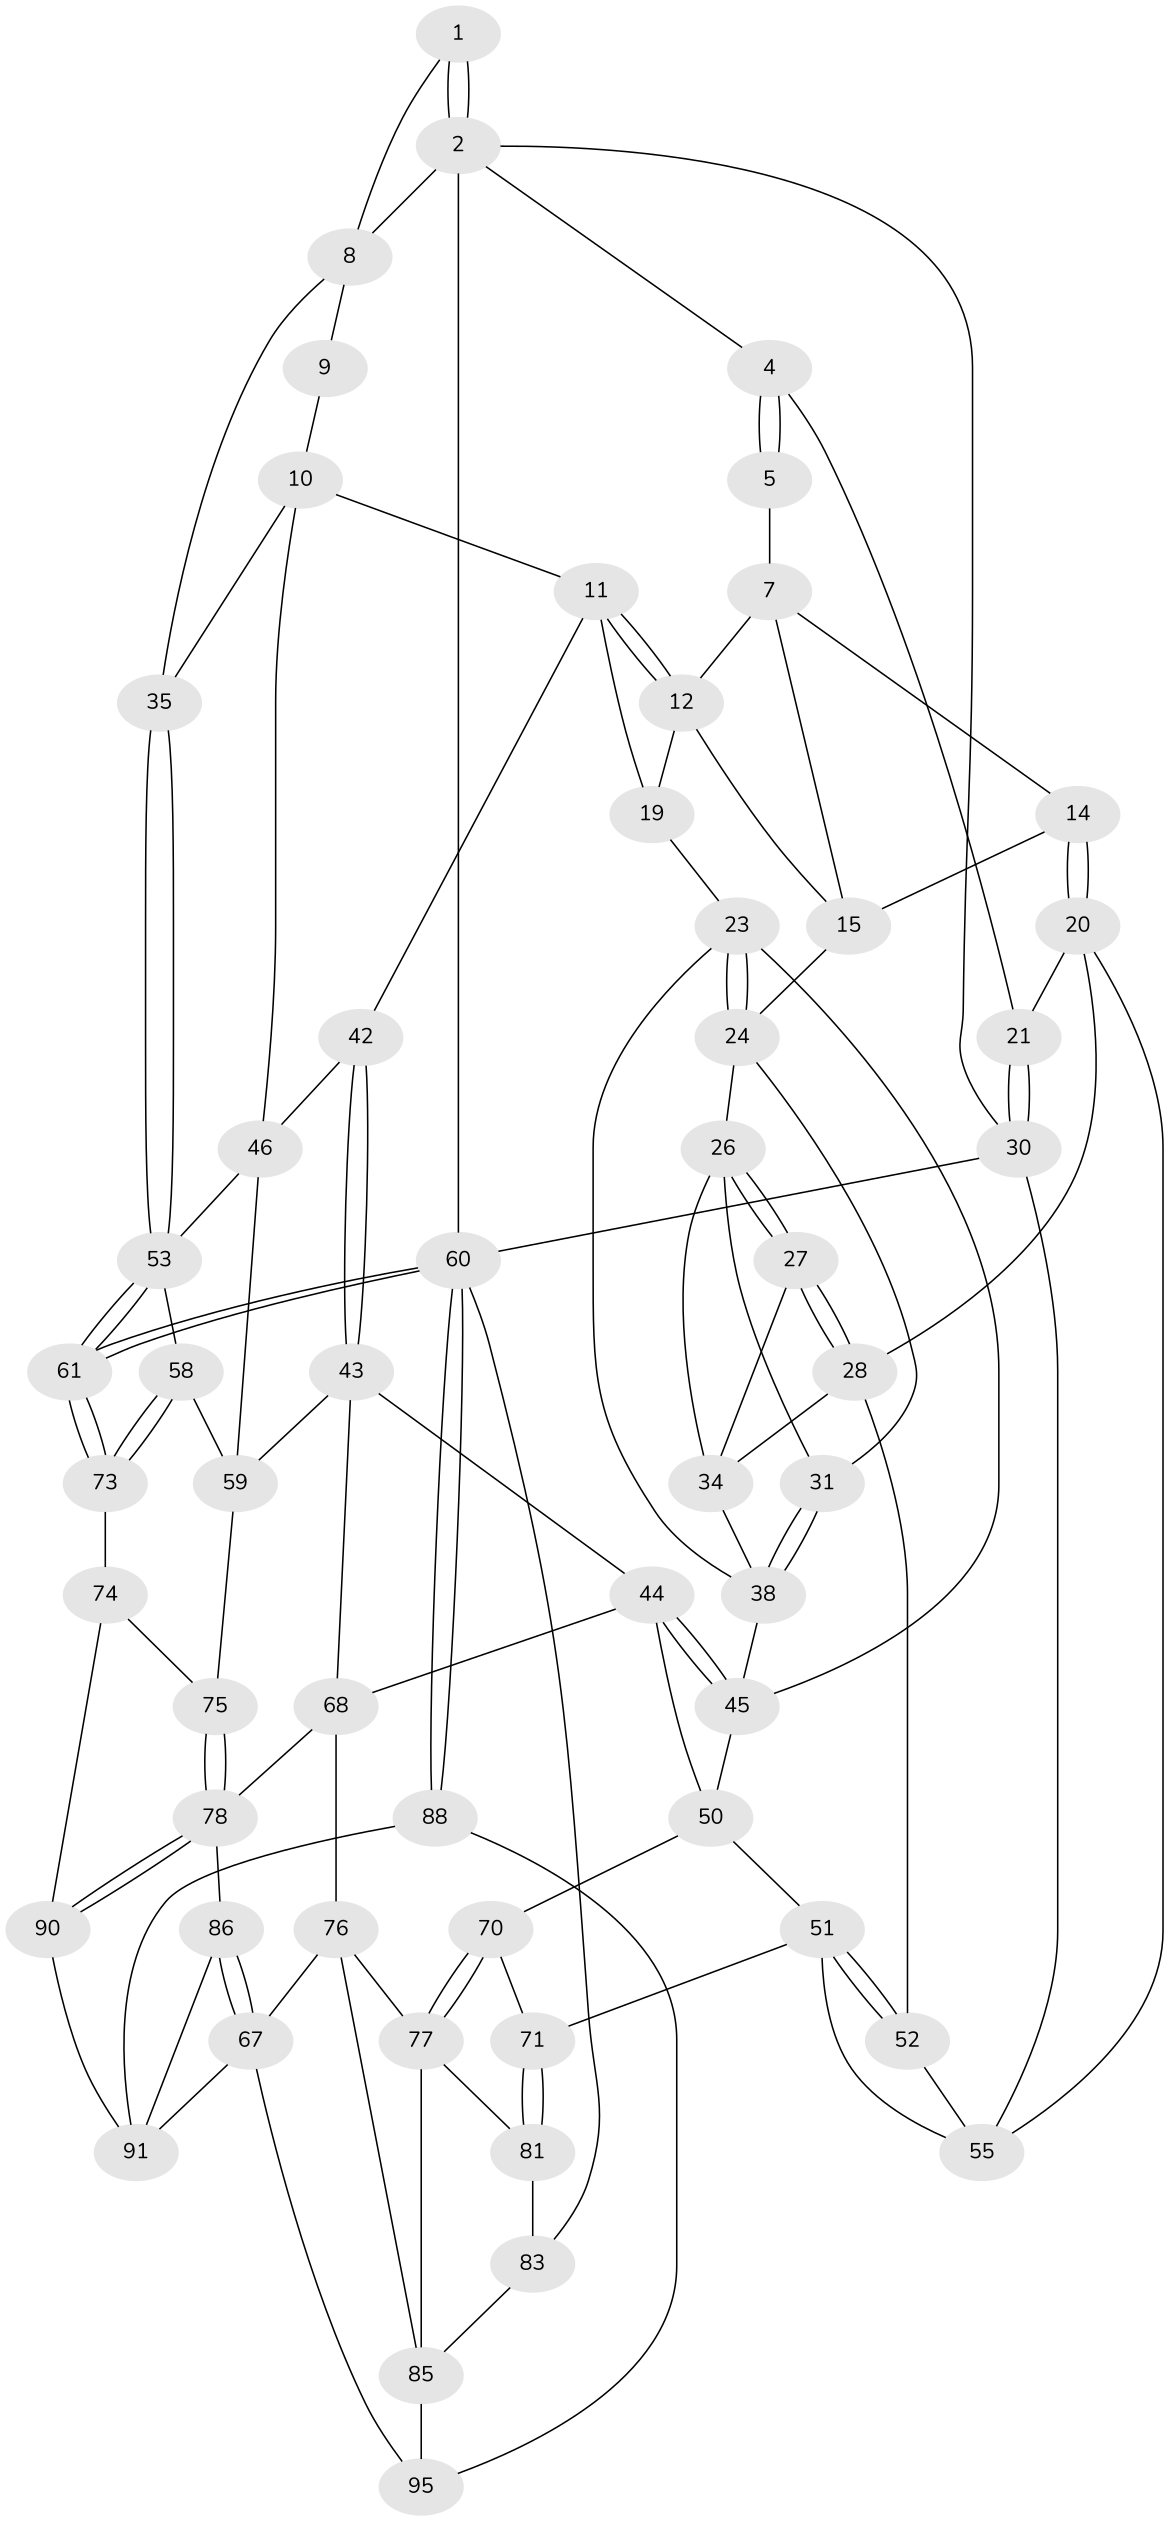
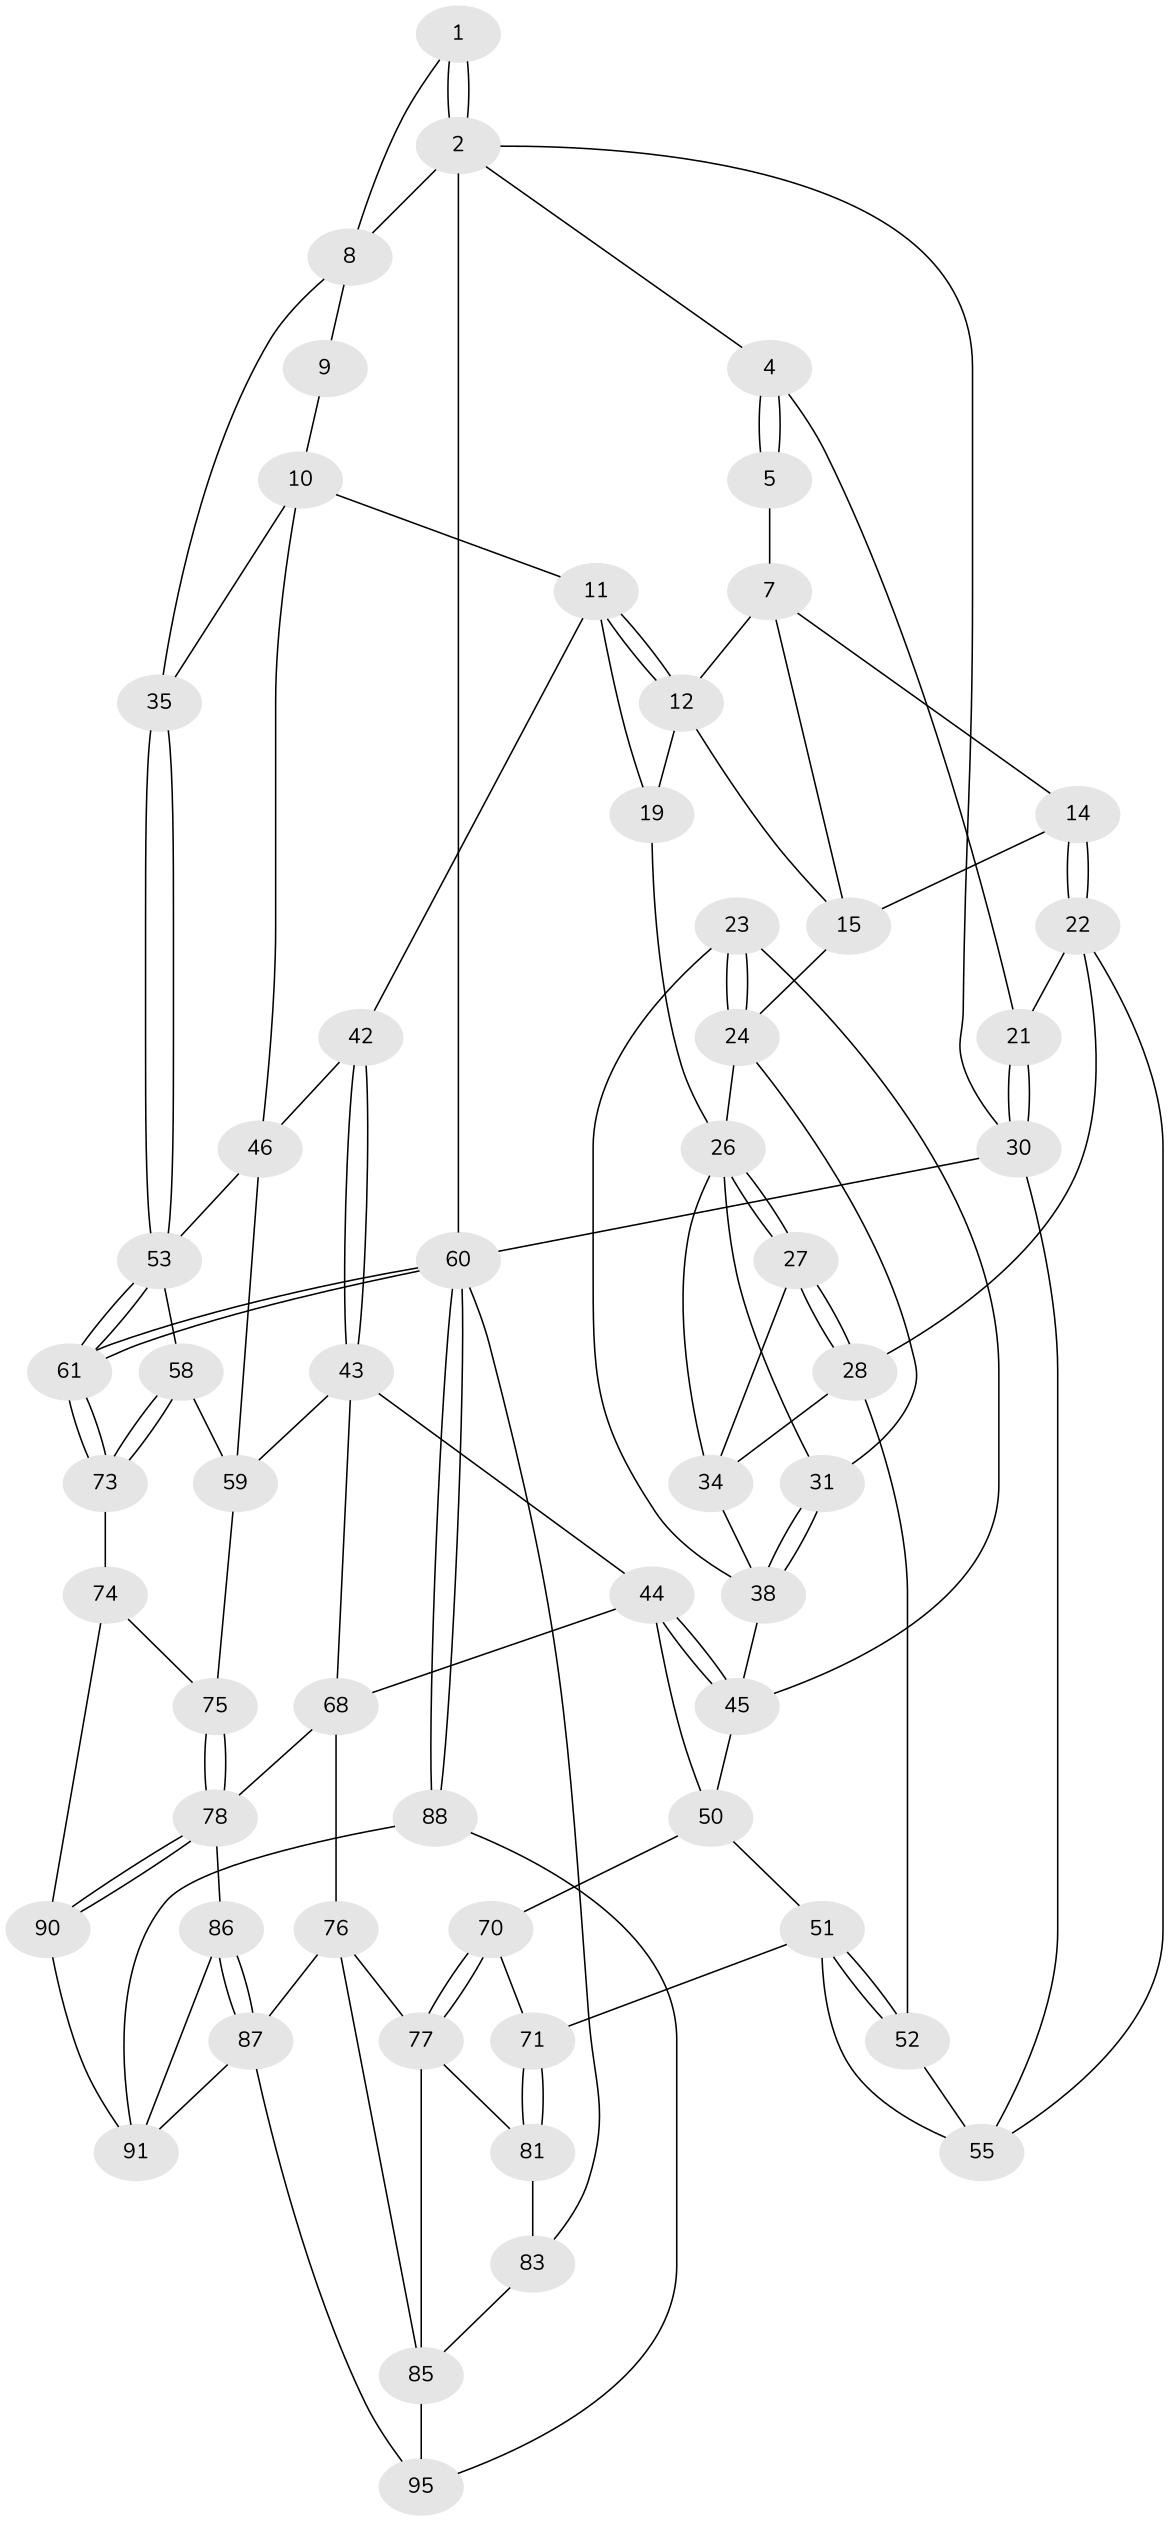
(695, 870) -> (663, 979)
(1078, 926) -> (1078, 926)
(251, 2041) -> (251, 2041)
